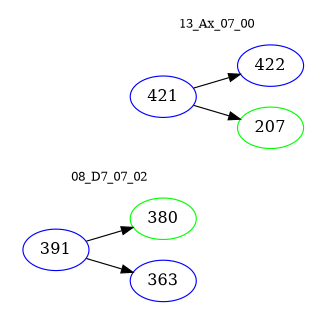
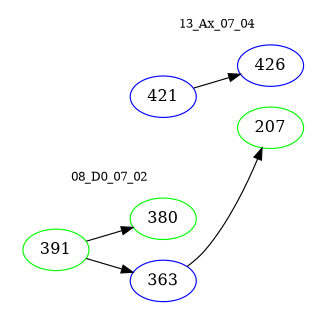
(217, 25) -> (217, 25)
(271, 66) -> (271, 66)
(211, 111) -> (229, 217)
(110, 178) -> (110, 178)
(56, 250) -> (56, 250)
